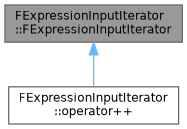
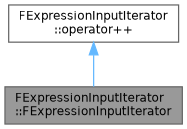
(94, 71) -> (94, 71)
